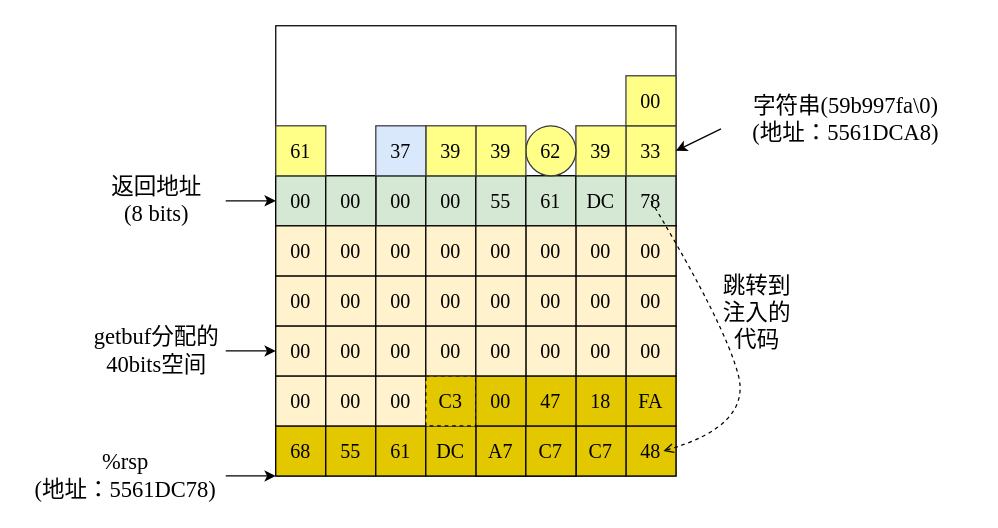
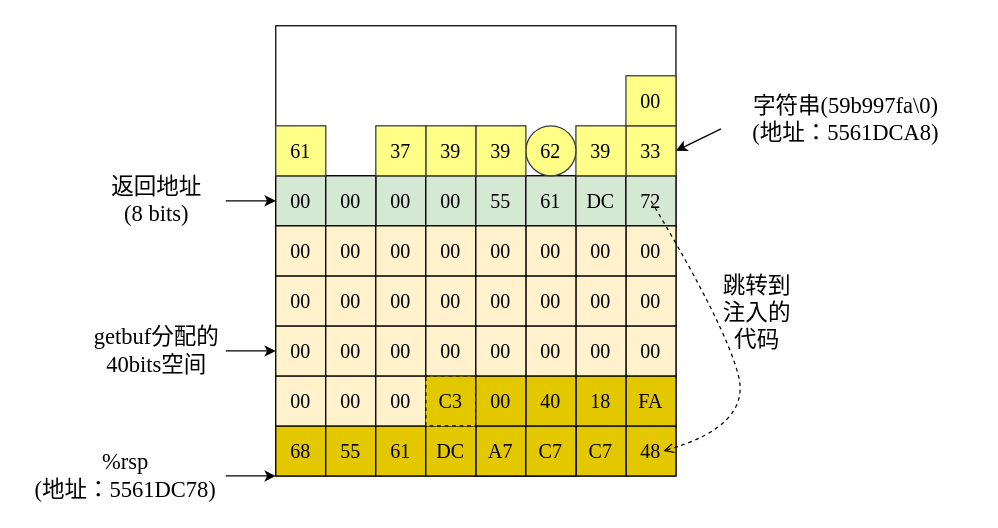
(401, 151) -> (401, 151)
(651, 201) -> (651, 201)
(551, 401) -> (551, 401)
